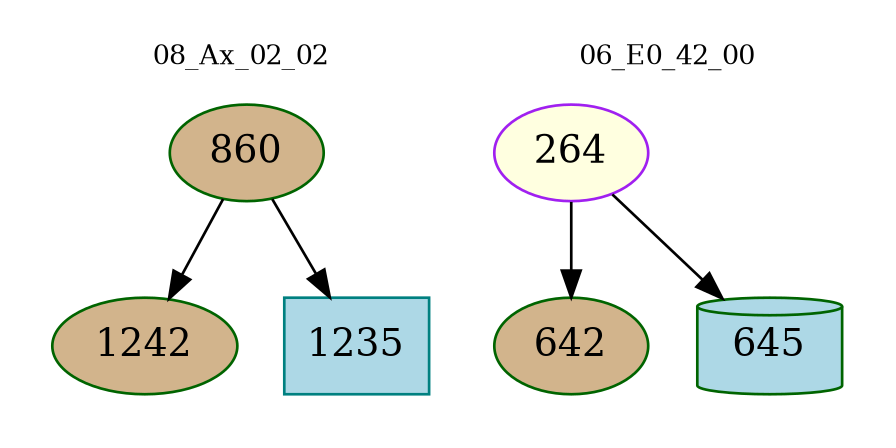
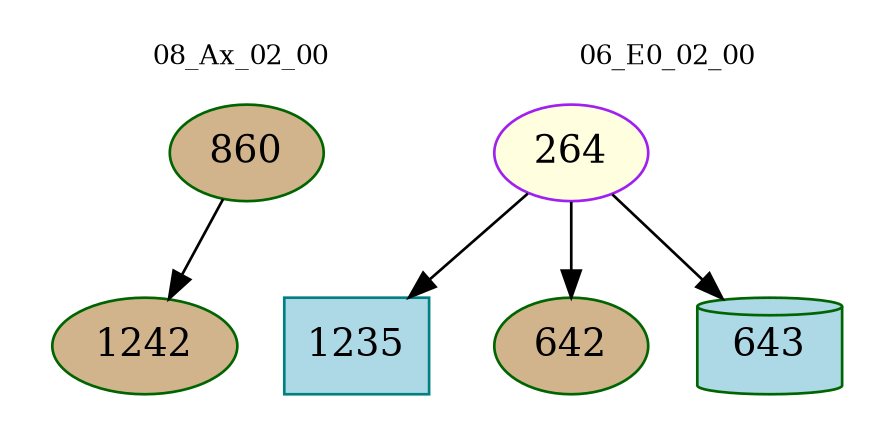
(241, 58) -> (241, 58)
(668, 58) -> (668, 58)
(294, 236) -> (489, 228)
(770, 346) -> (770, 346)
